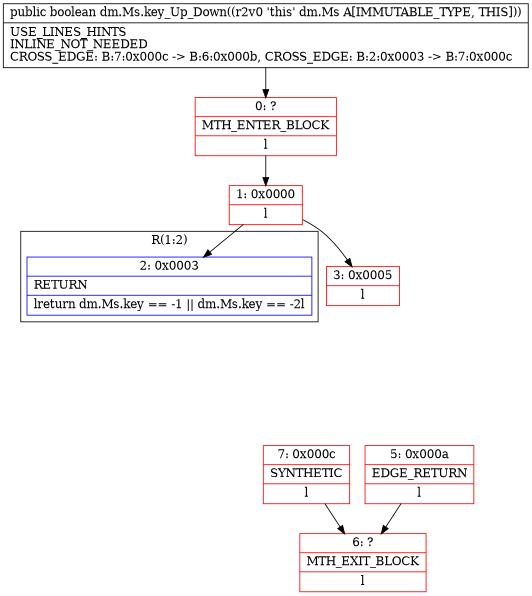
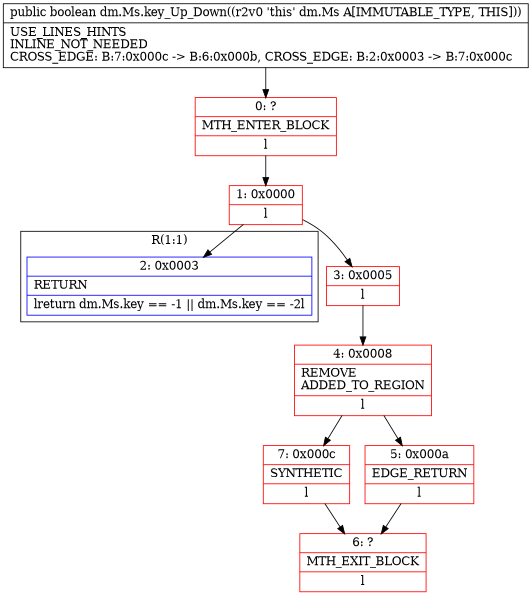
(169, 241) -> (169, 241)
none -> (363, 380)
